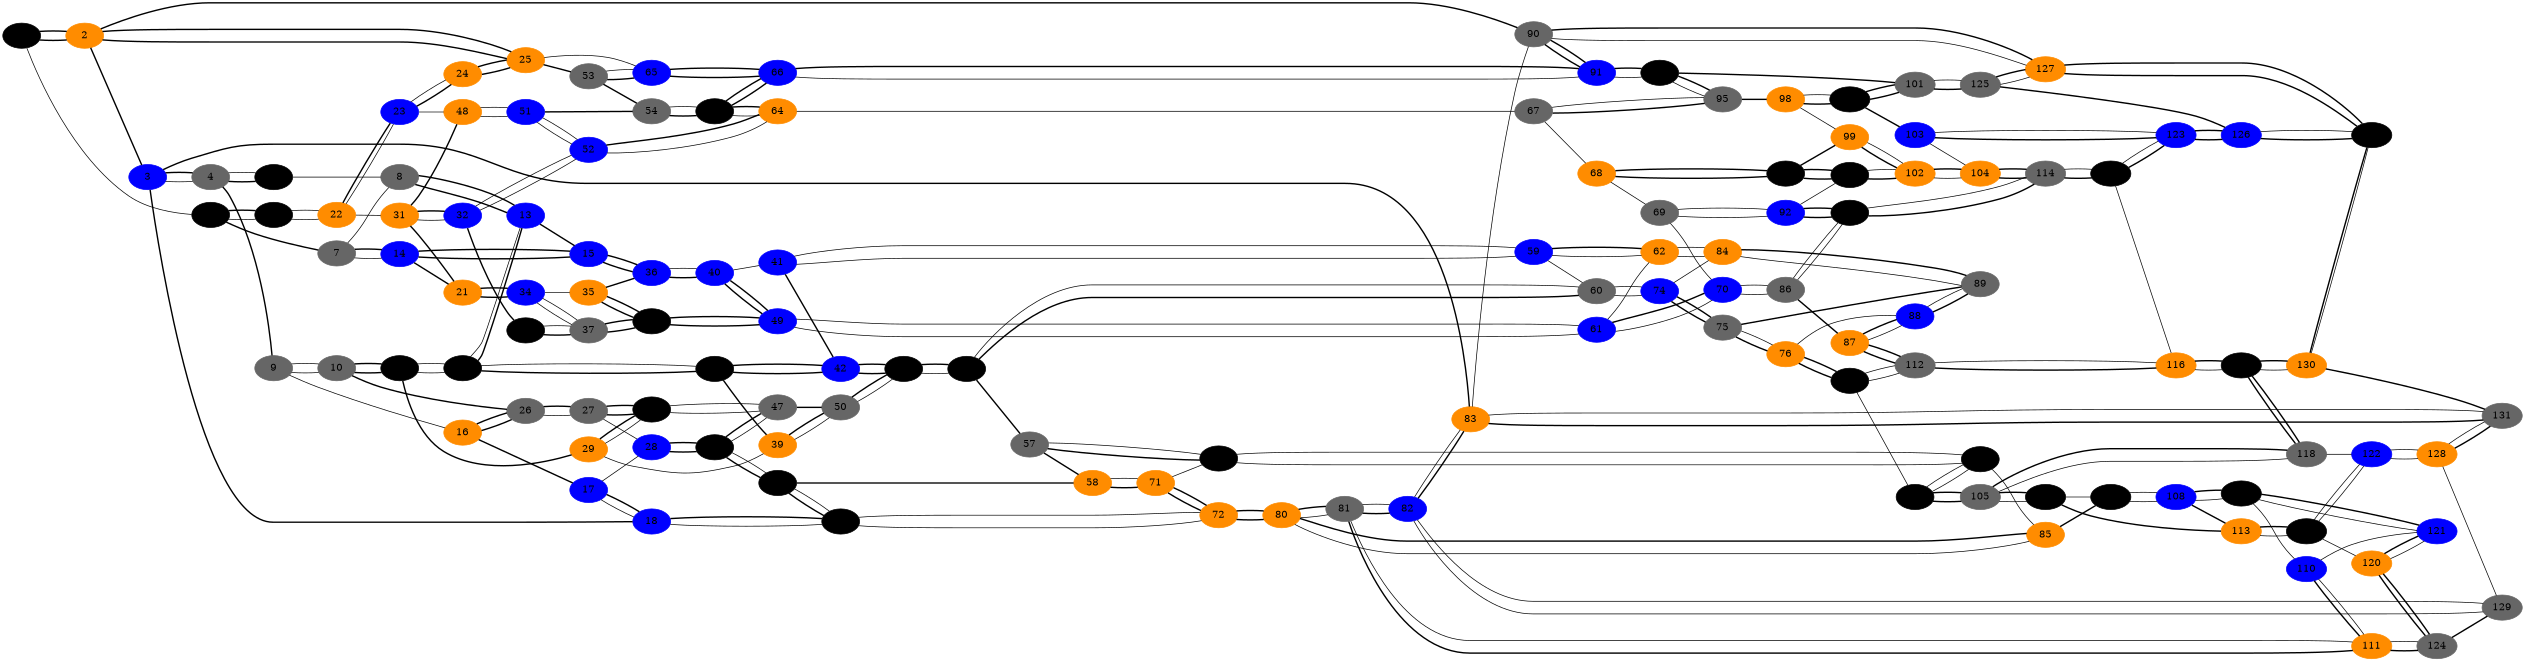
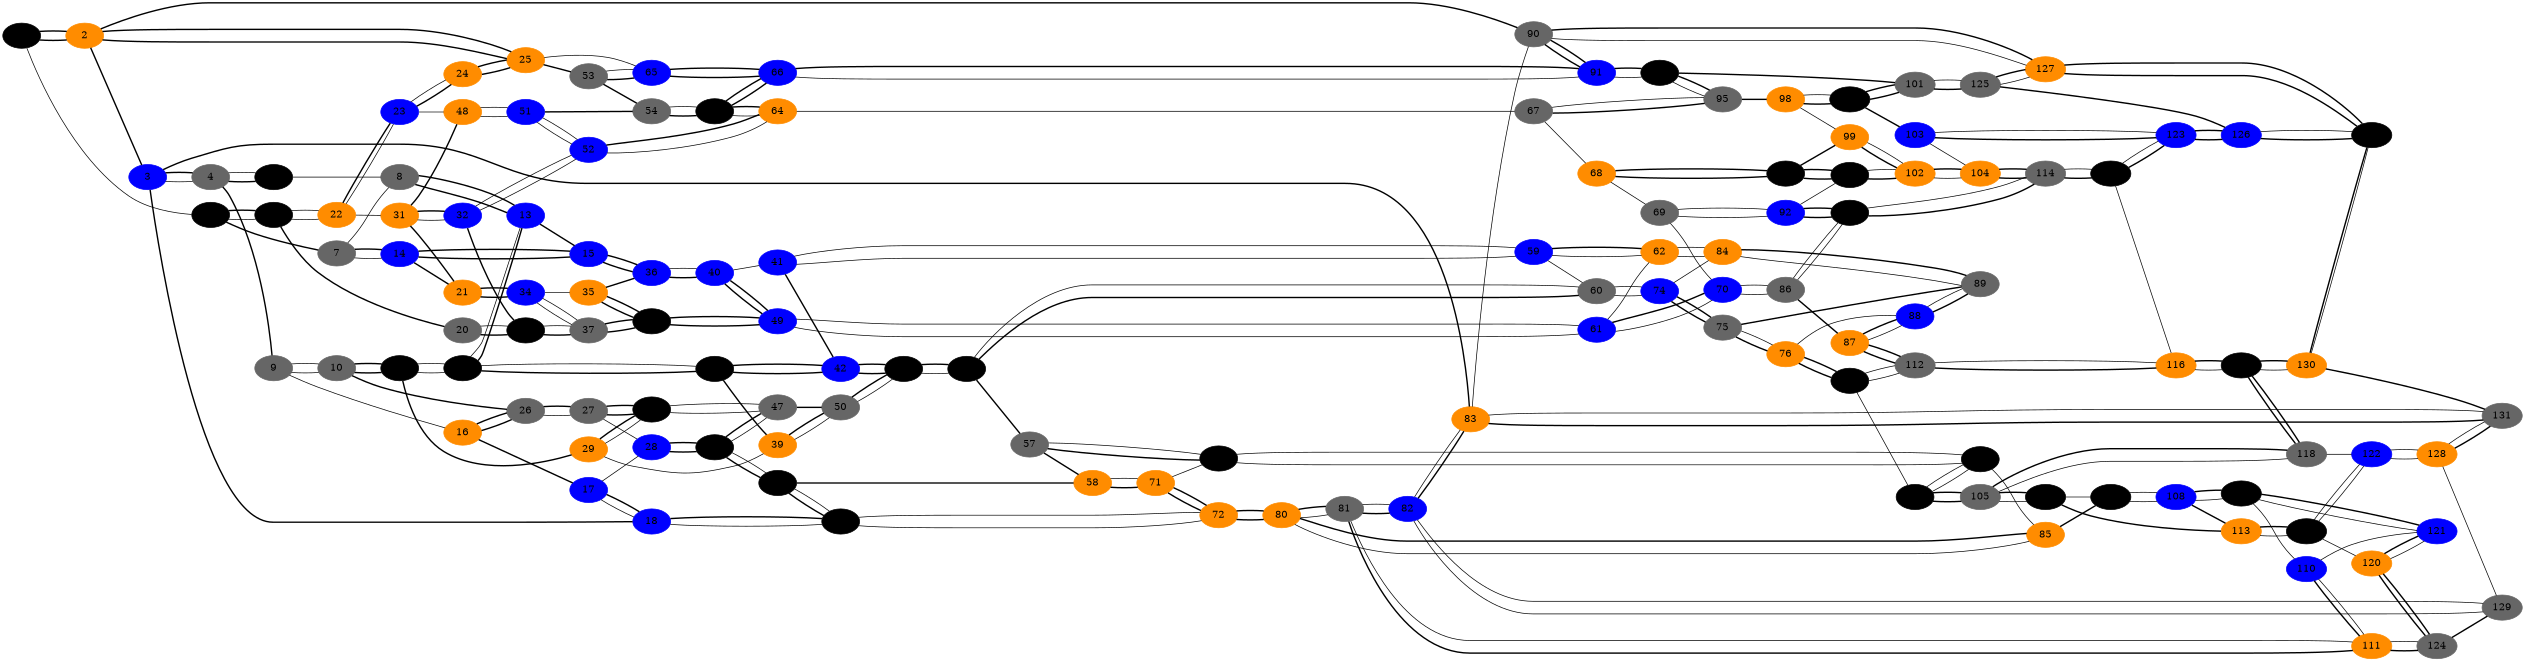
none -> (463, 330)
